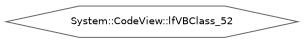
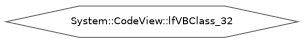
(152, 22) -> (152, 22)
